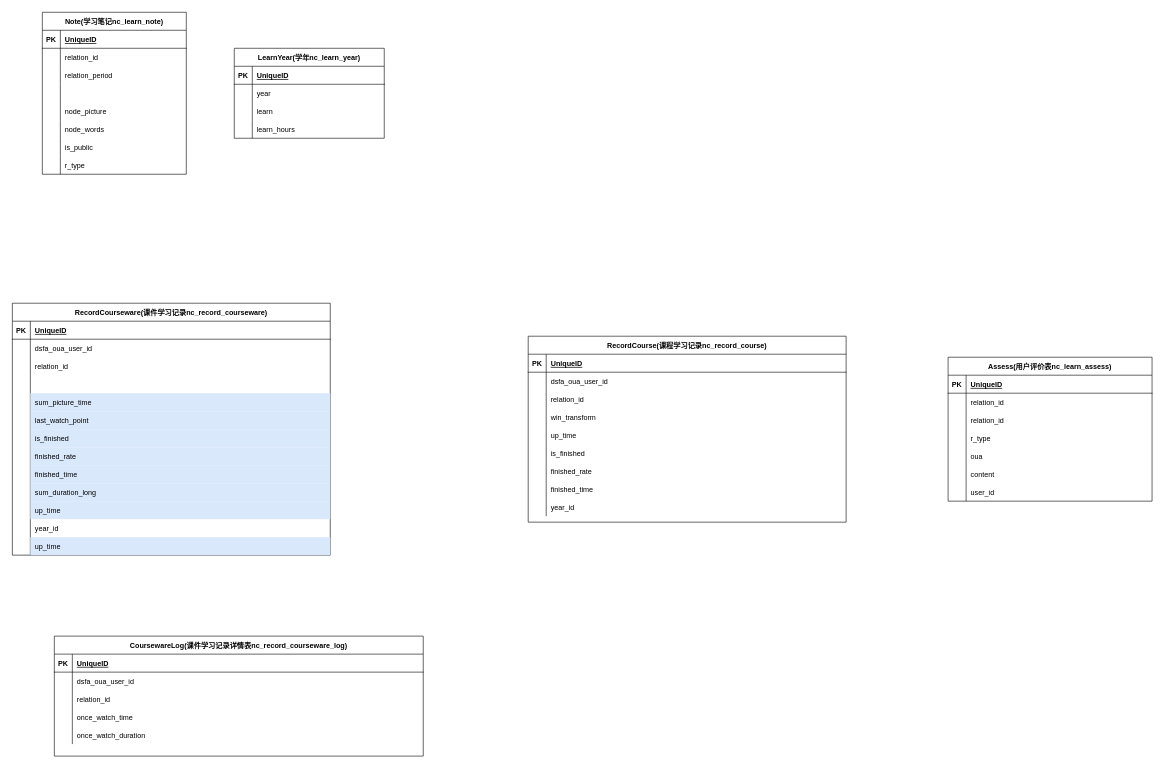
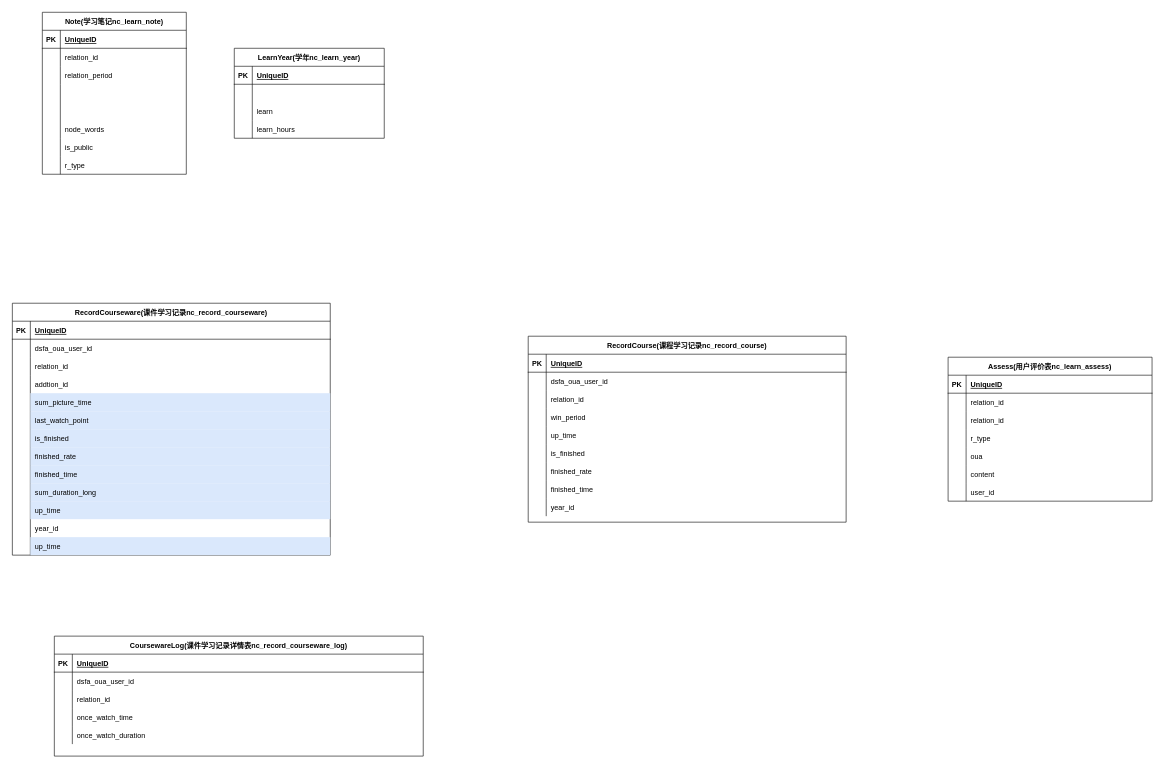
(318, 93) -> none
(123, 111) -> none
none -> (180, 384)
(576, 418) -> (569, 418)
